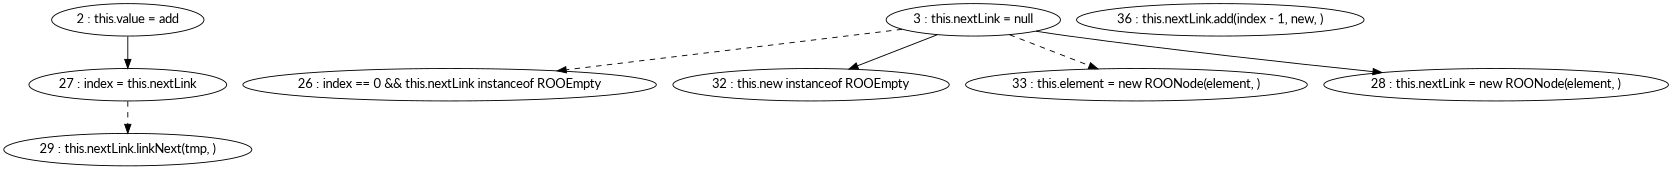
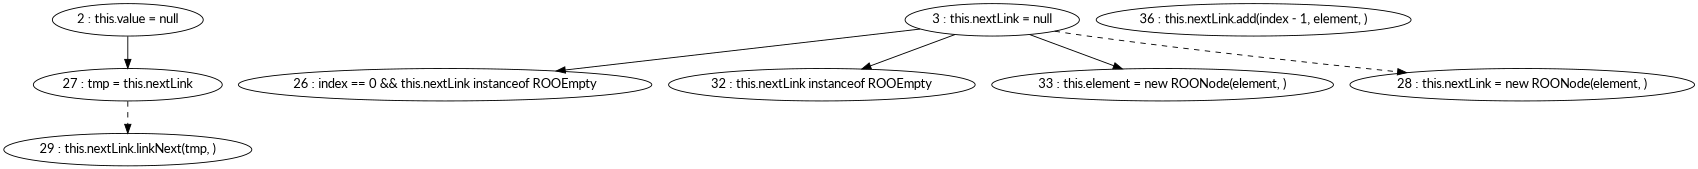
(128, 20) -> (128, 20)
(1220, 20) -> (1254, 20)
(734, 50) -> (743, 50)
(1049, 50) -> (1072, 50)
(1204, 53) -> (1226, 53)
(128, 85) -> (128, 85)
(811, 85) -> (822, 85)
